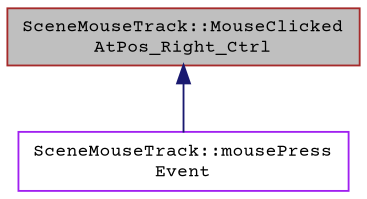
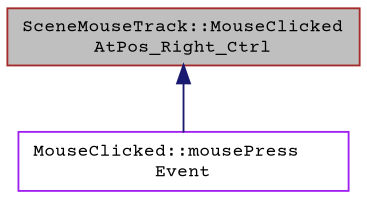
(184, 161) -> (184, 161)
